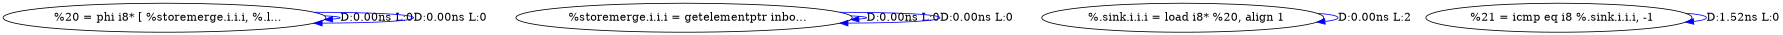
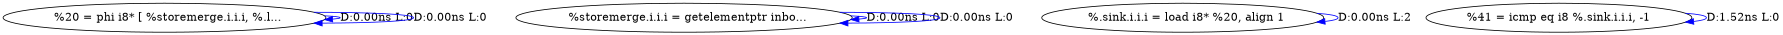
(1559, 18) -> (1559, 18)
